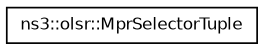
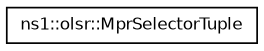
(132, 25) -> (132, 25)
